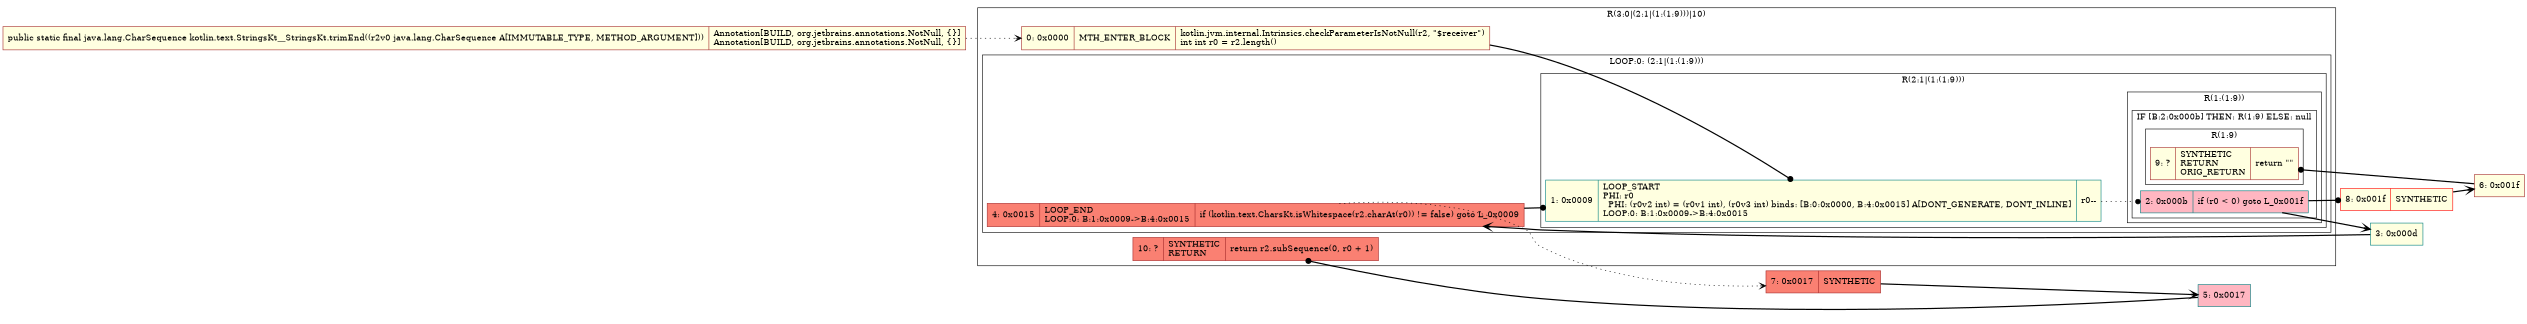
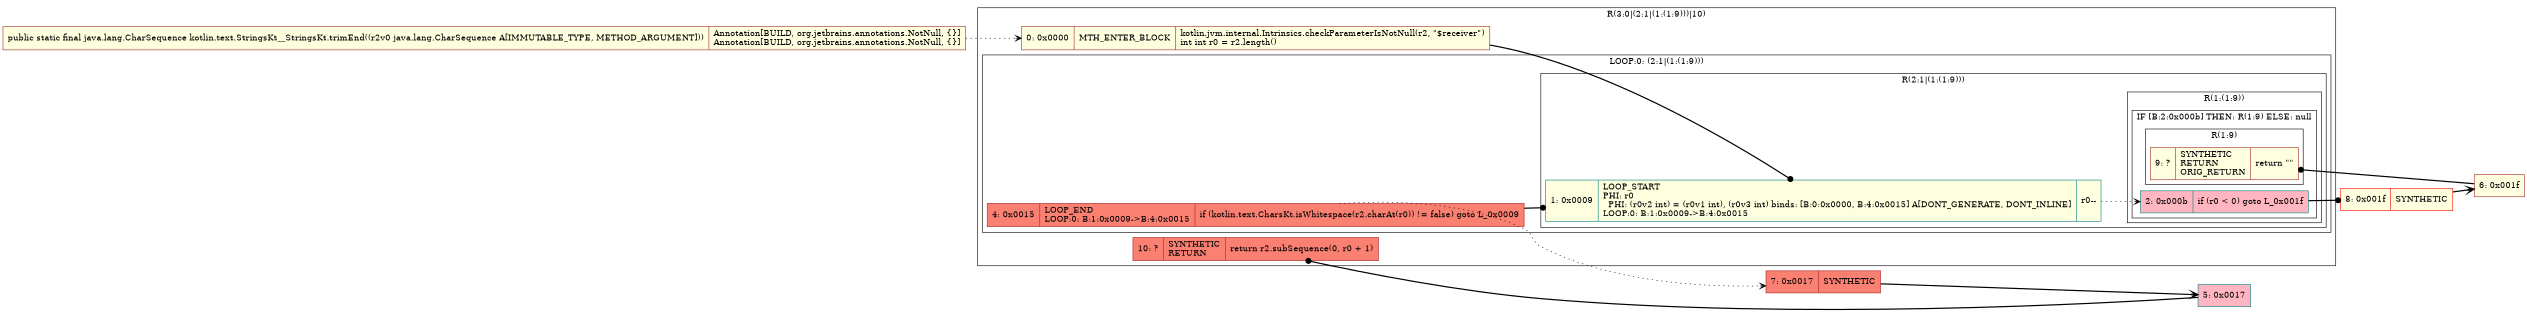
(2118, 202) -> (2118, 202)
(2397, 234) -> none
